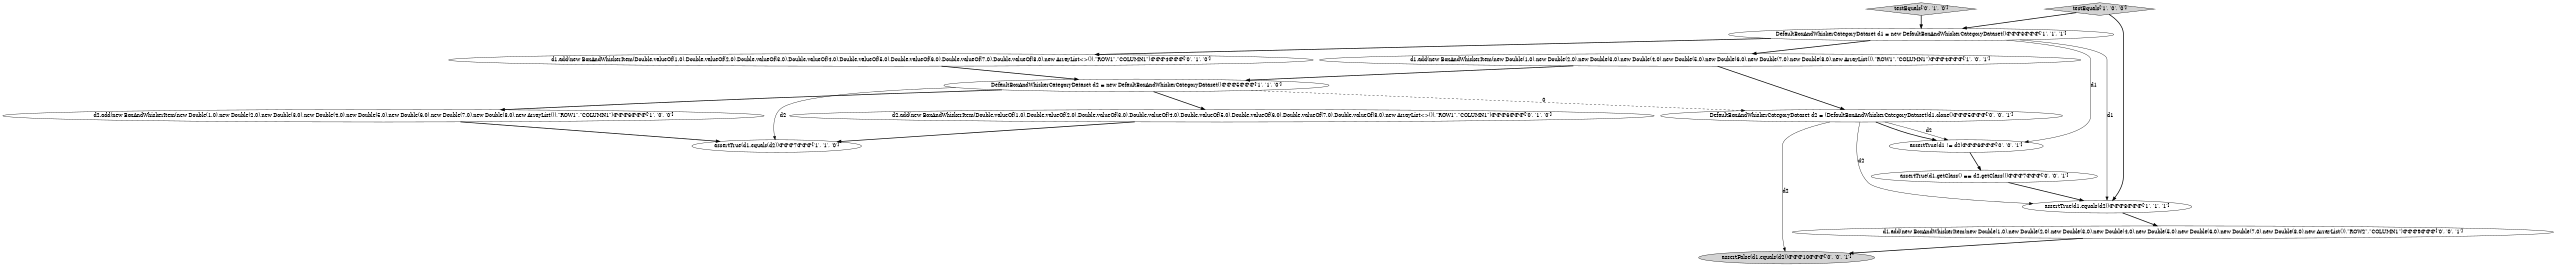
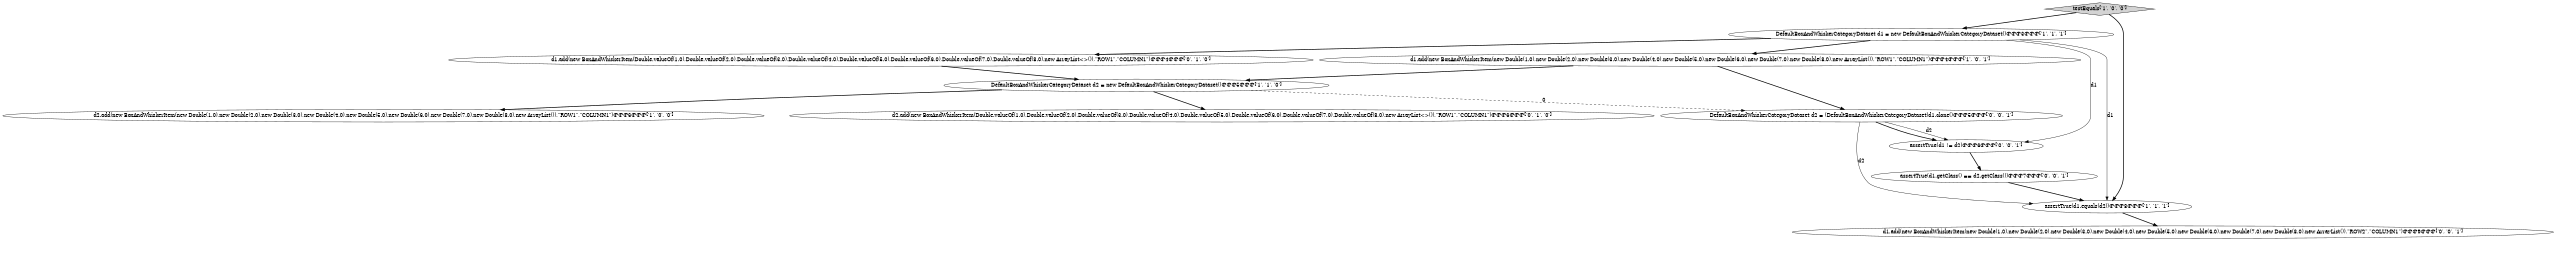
(1921, 9) -> none
(777, 146) -> none
(1787, 258) -> none
